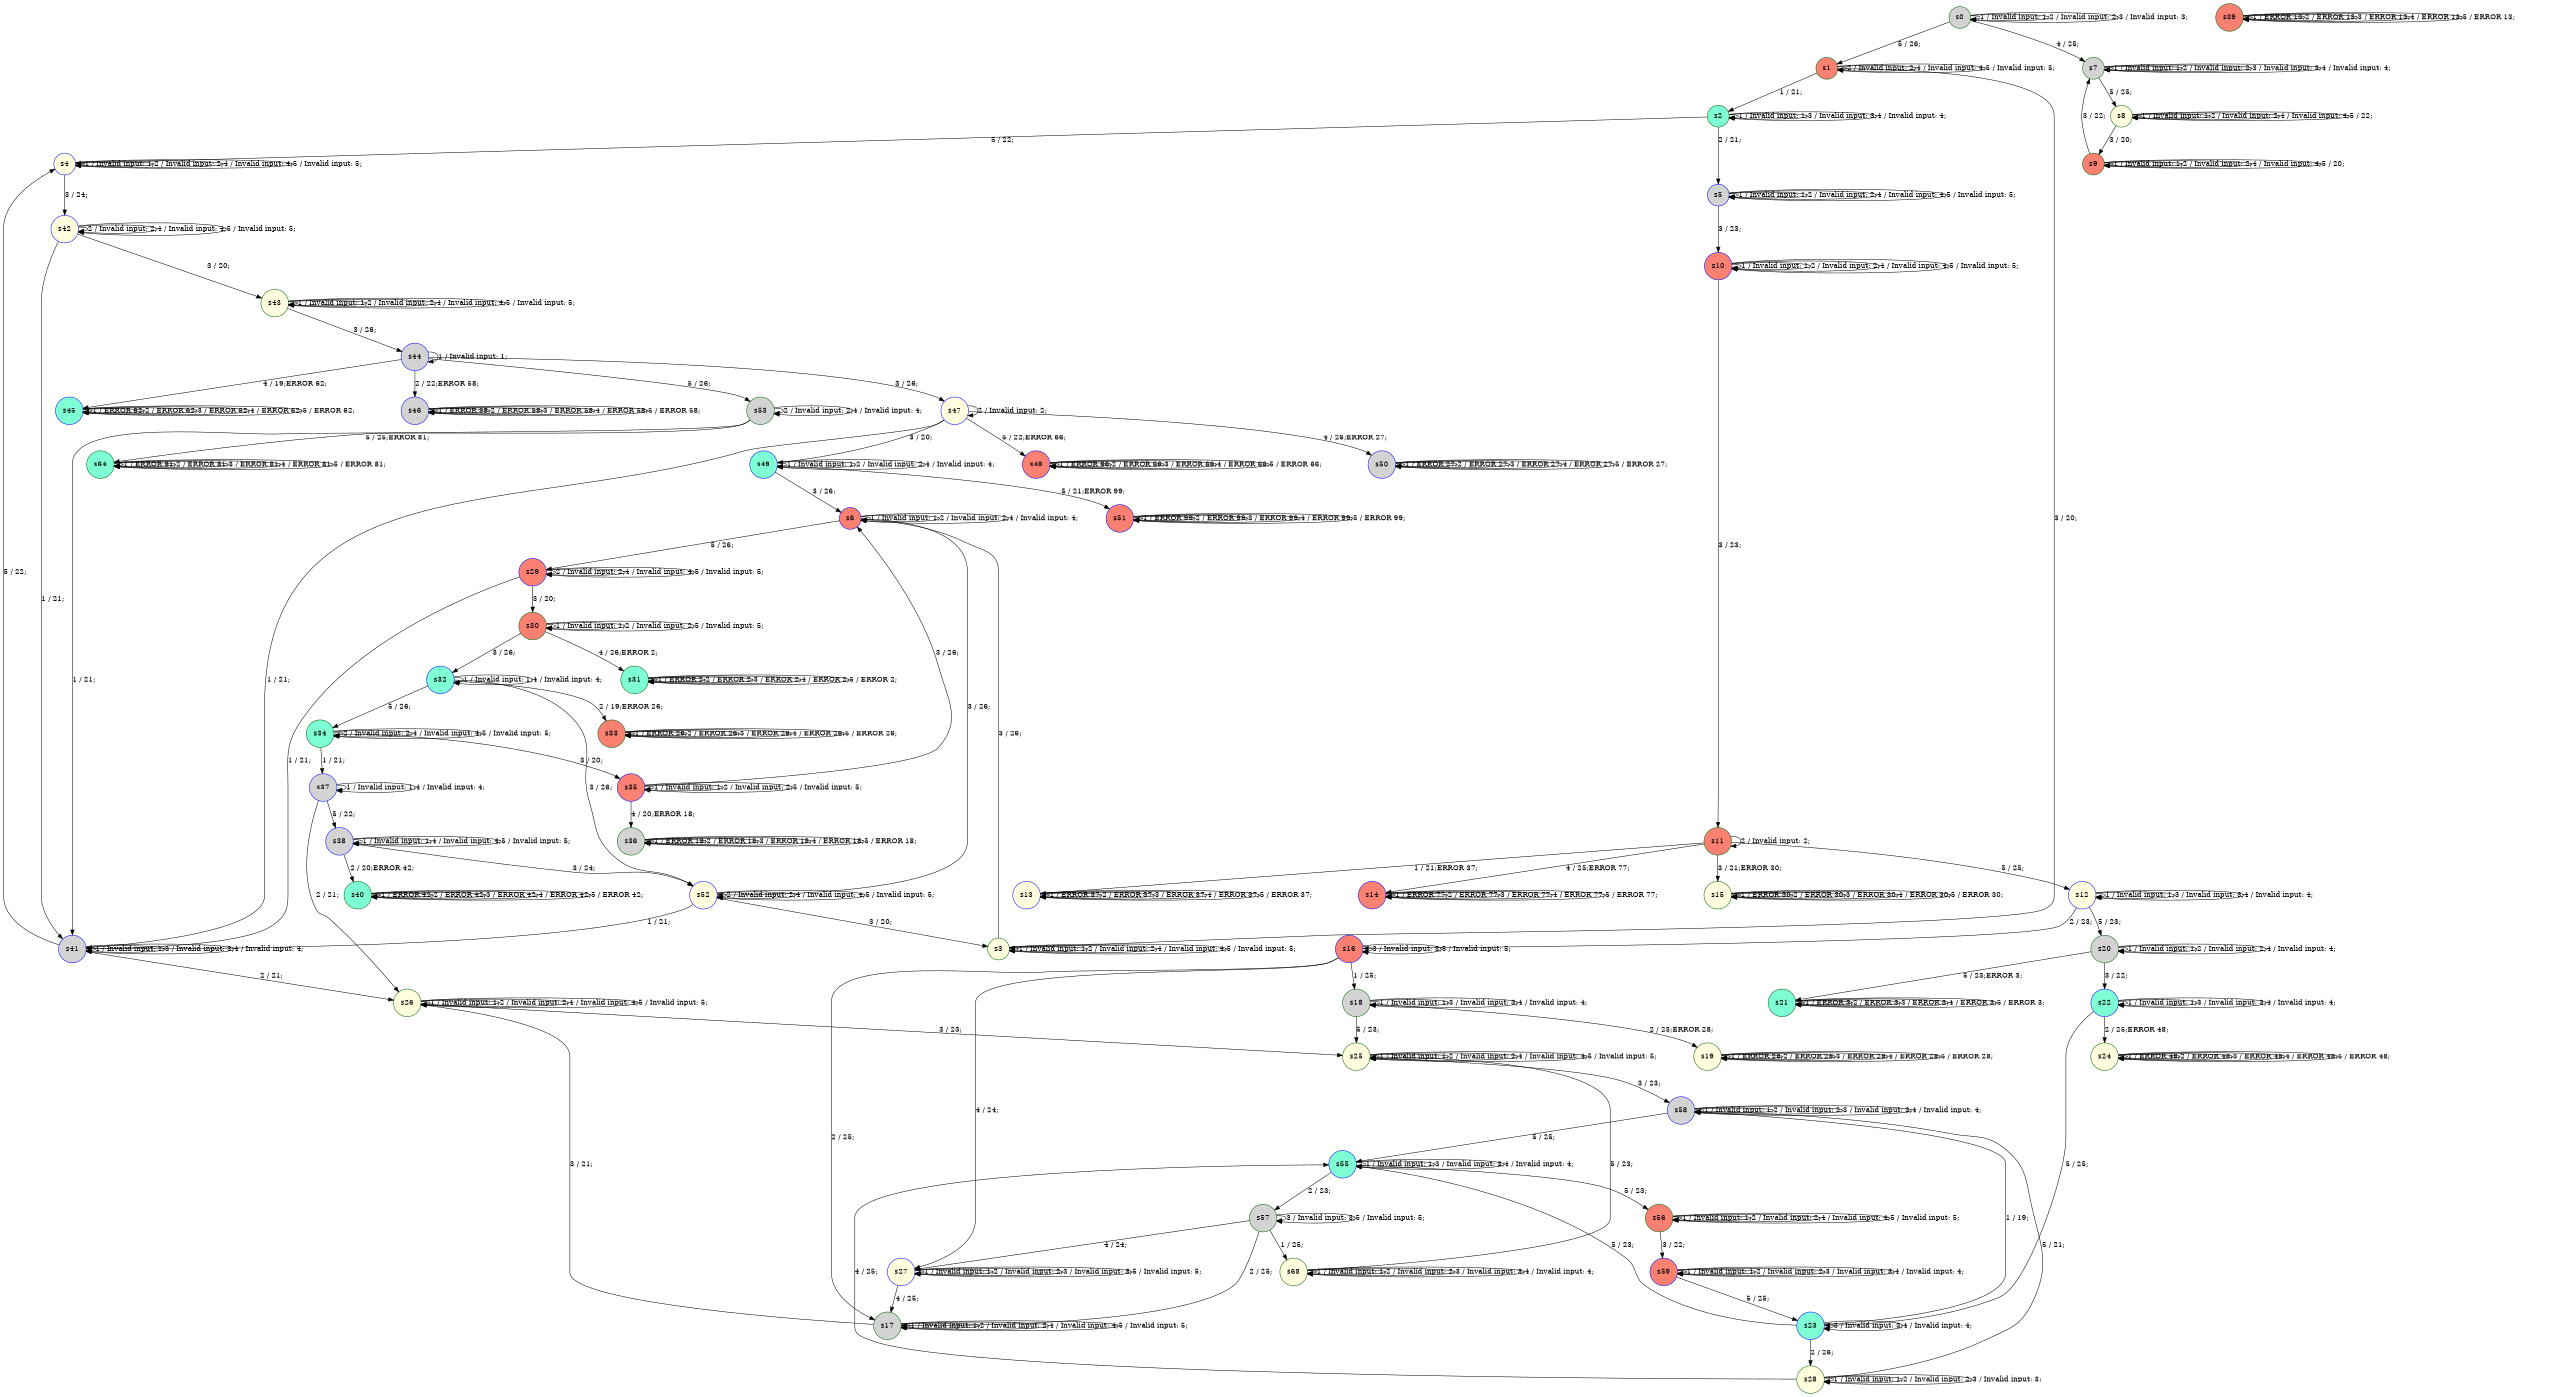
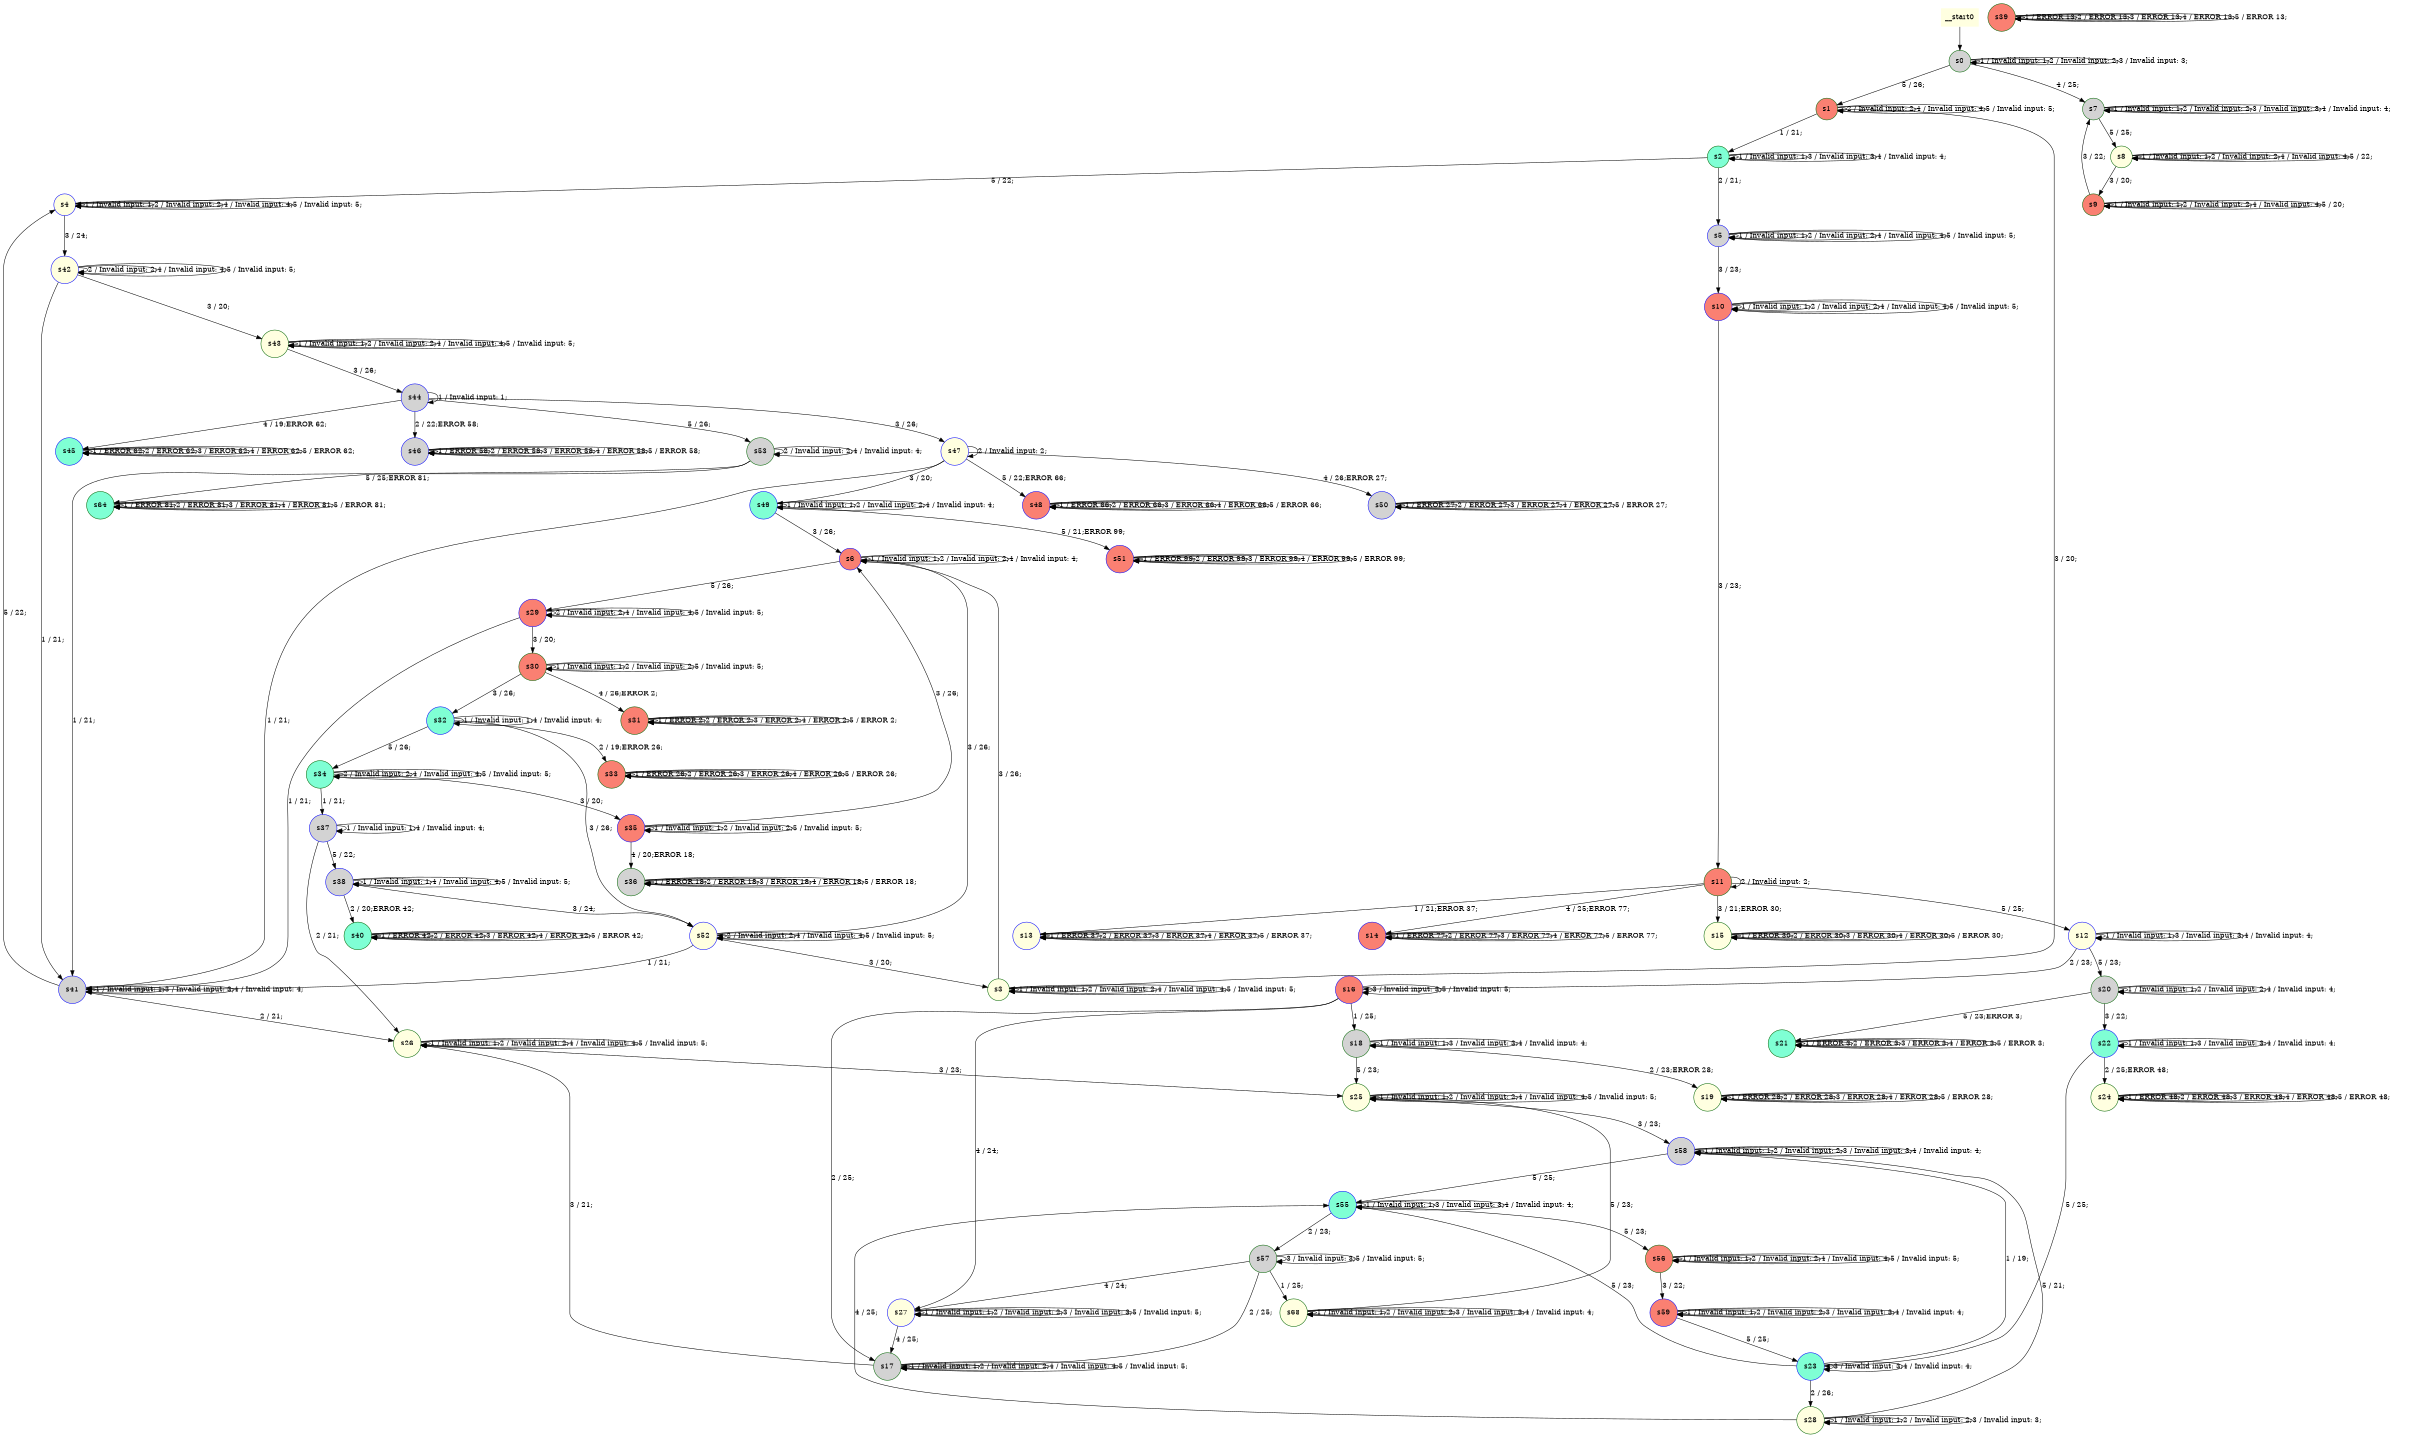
none -> (1960, 17)
(635, 680) -> (635, 721)
